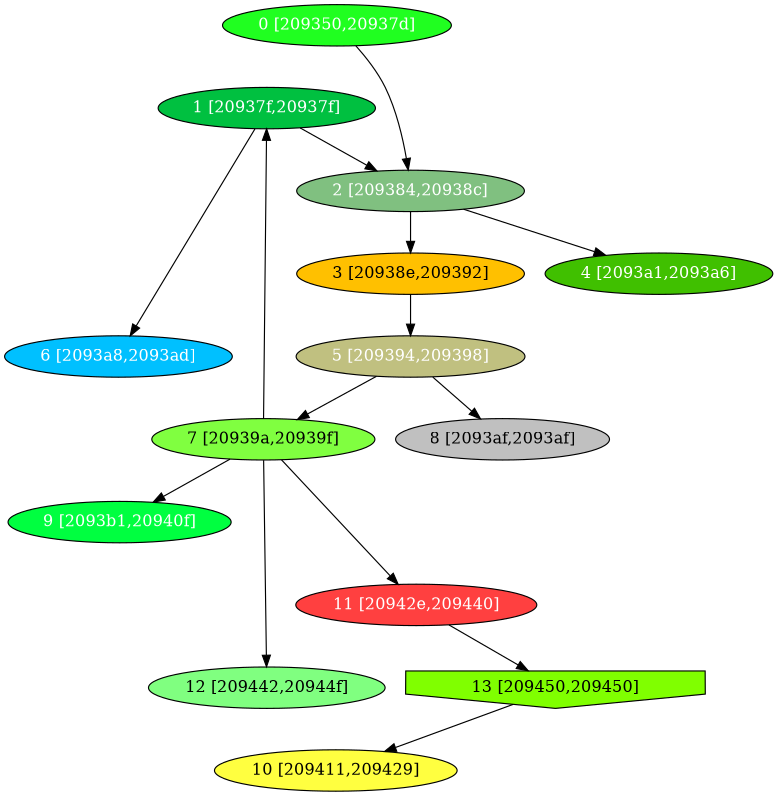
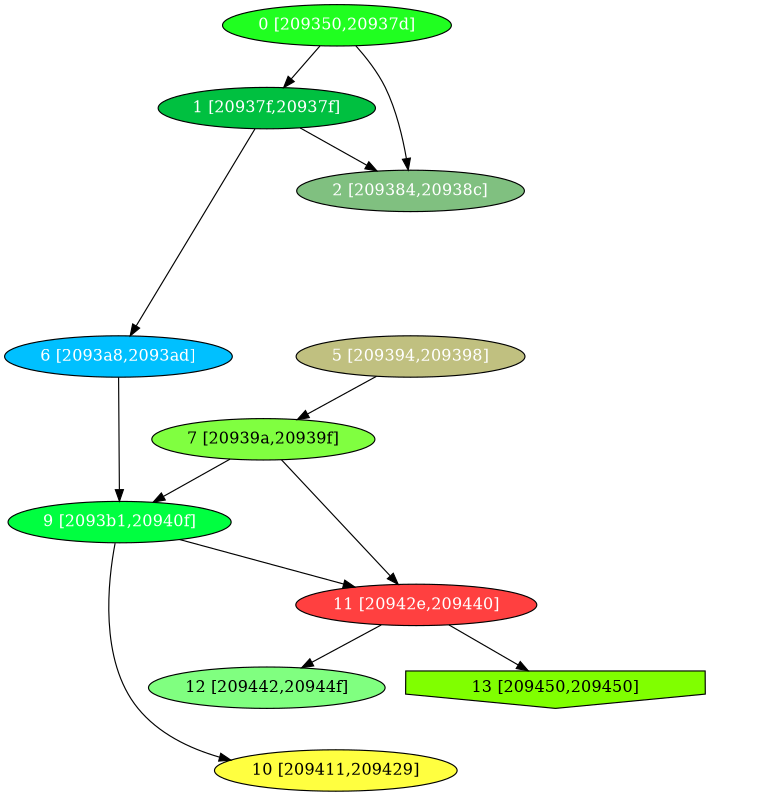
(411, 274) -> none
(659, 274) -> none
(265, 279) -> (306, 62)
none -> (119, 433)
(503, 439) -> none
(265, 558) -> (347, 644)
none -> (262, 562)
(454, 726) -> (120, 675)
